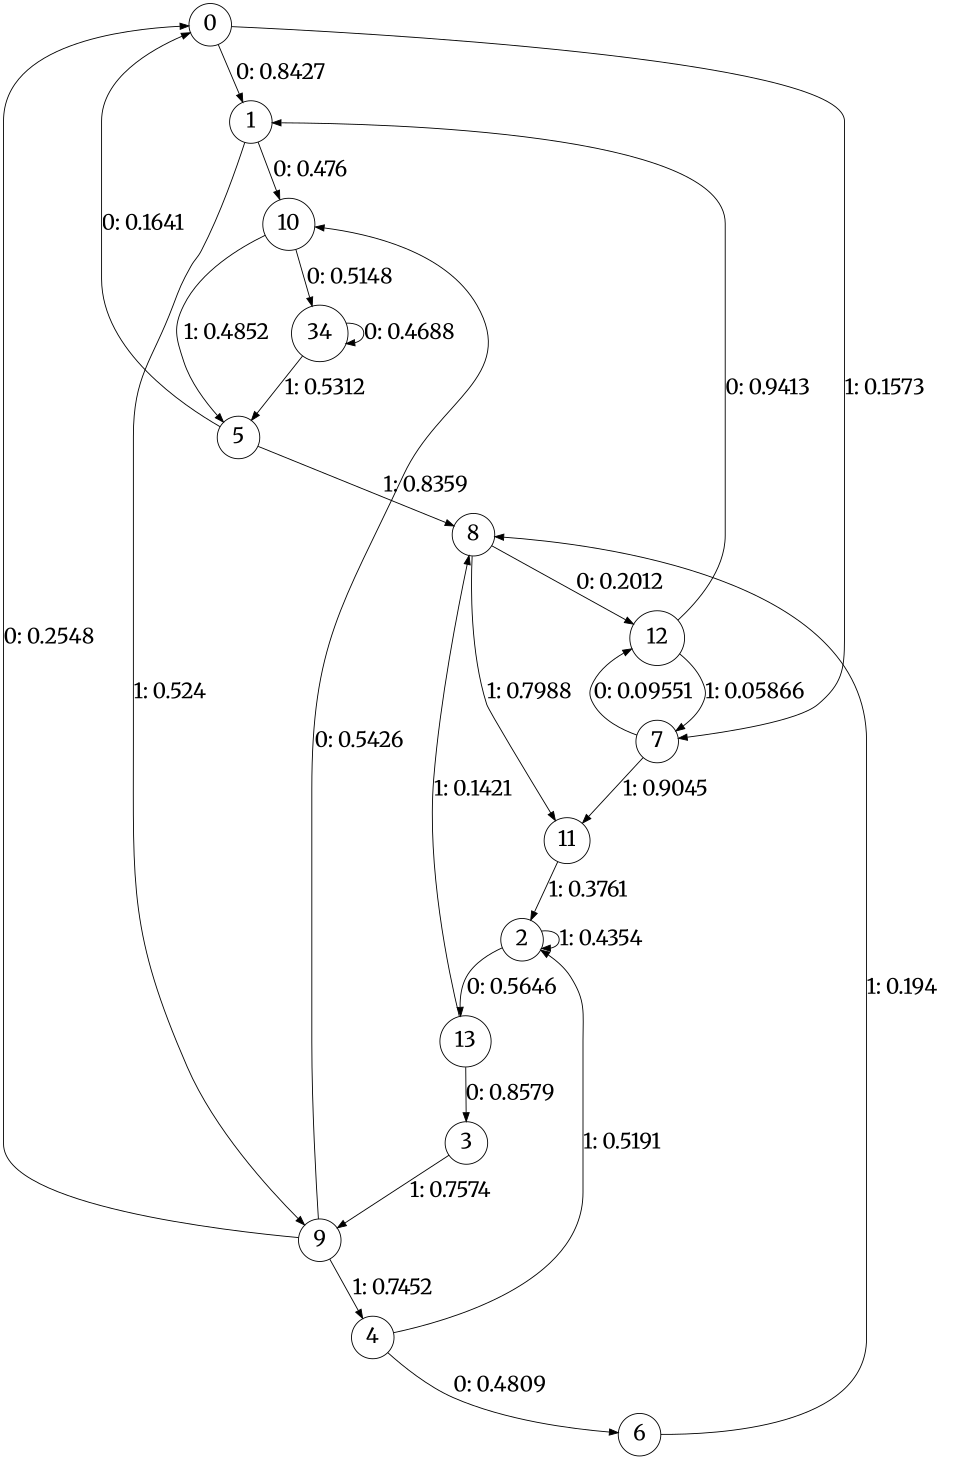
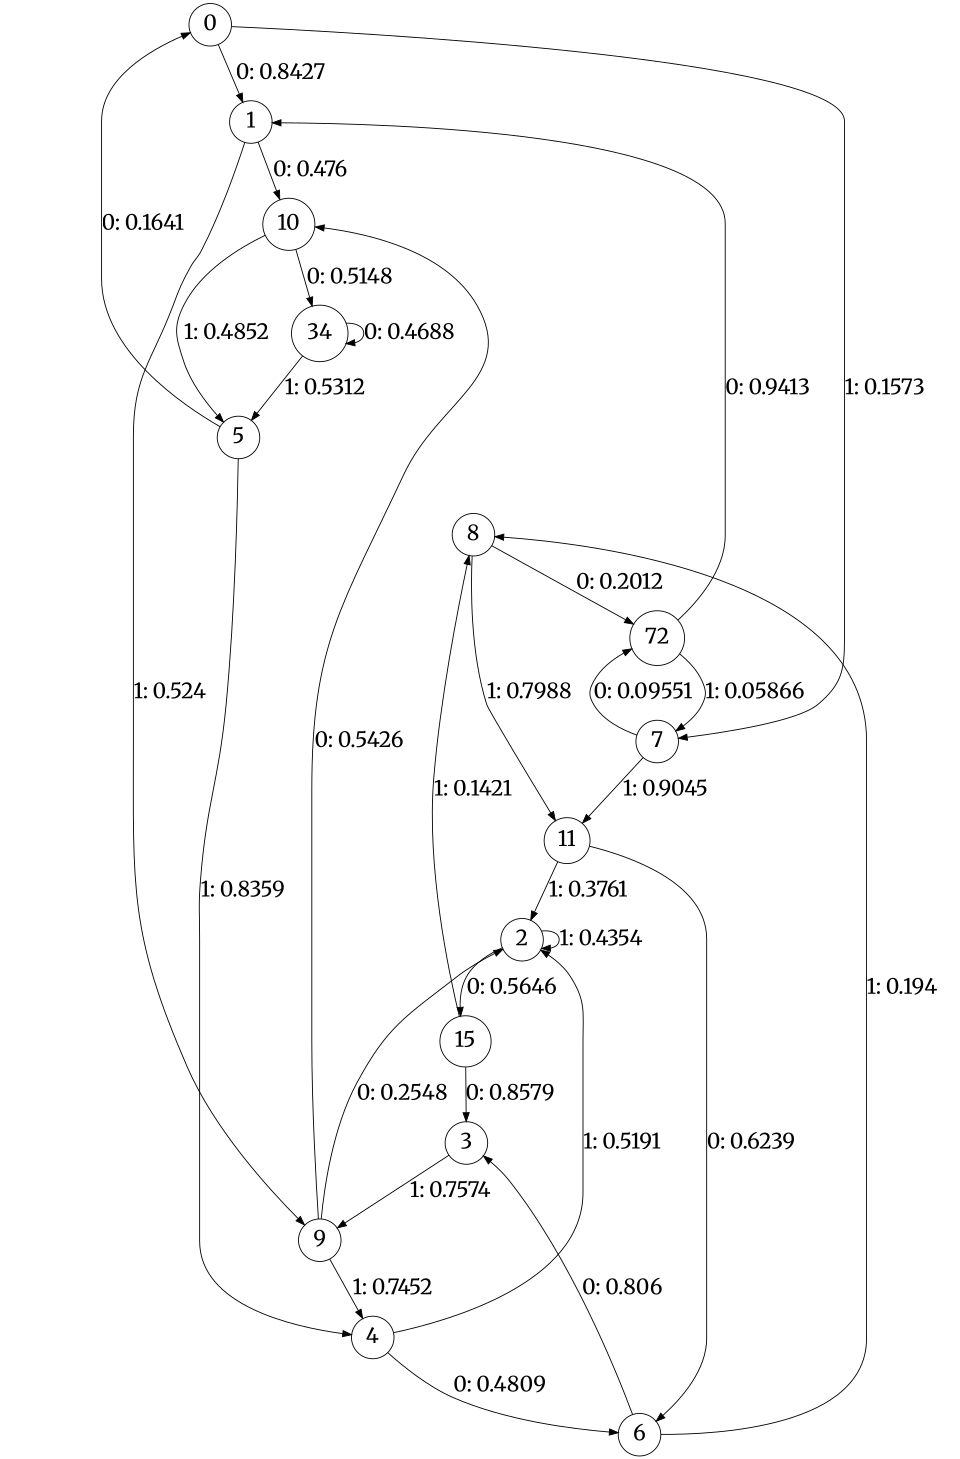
(352, 484) -> (200, 941)
(657, 638) -> (657, 638)
(4, 684) -> (370, 1061)
(466, 1041) -> (466, 1041)
none -> (707, 1104)
none -> (573, 1281)
